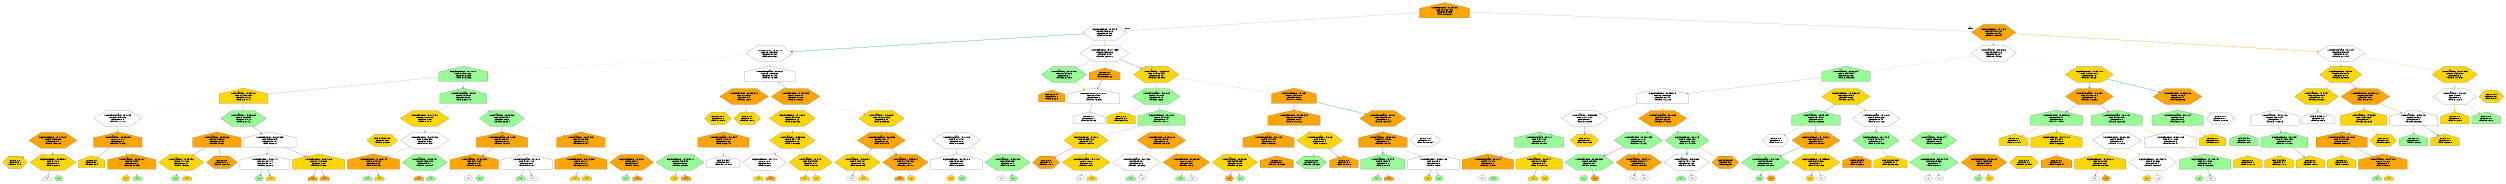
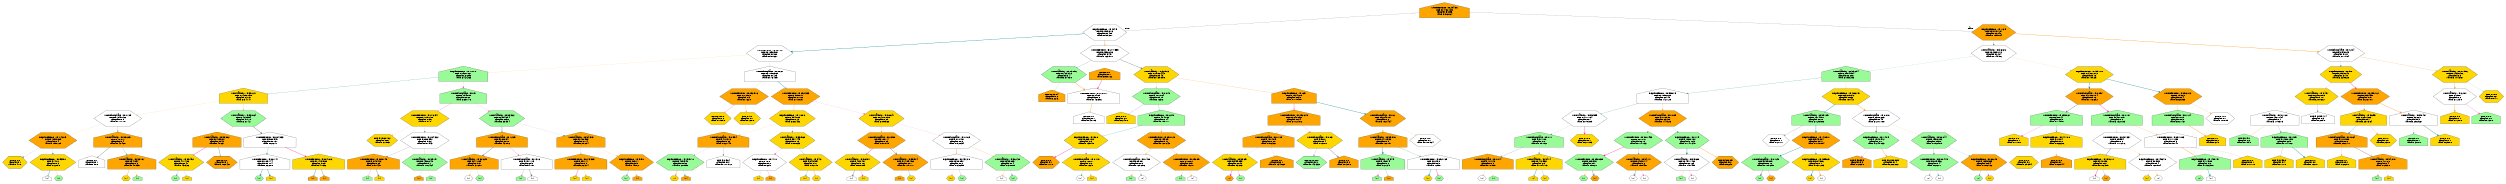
(92, 162) -> (92, 162)
